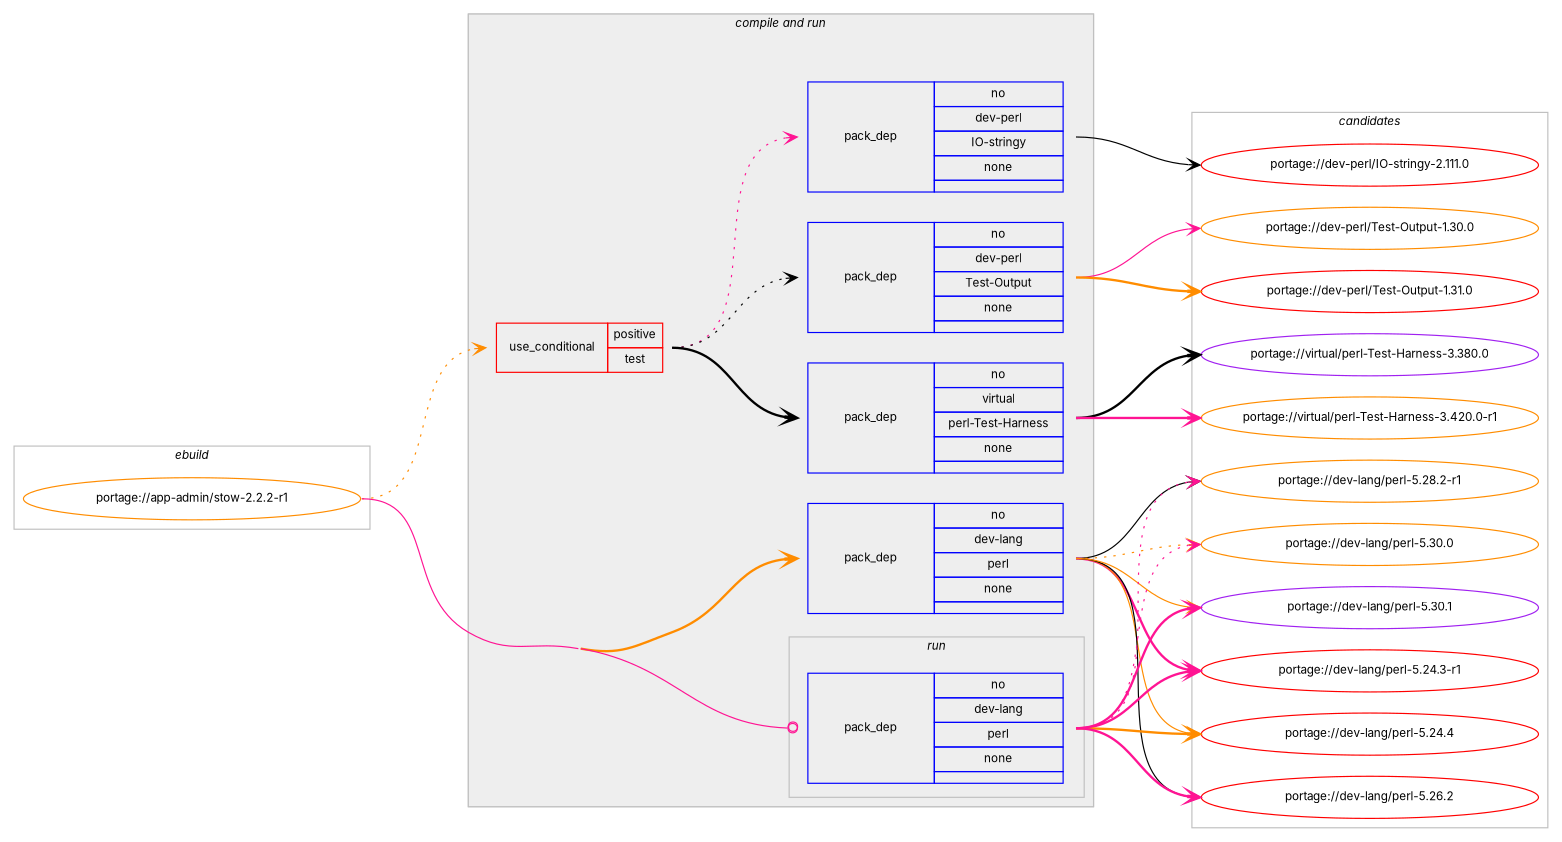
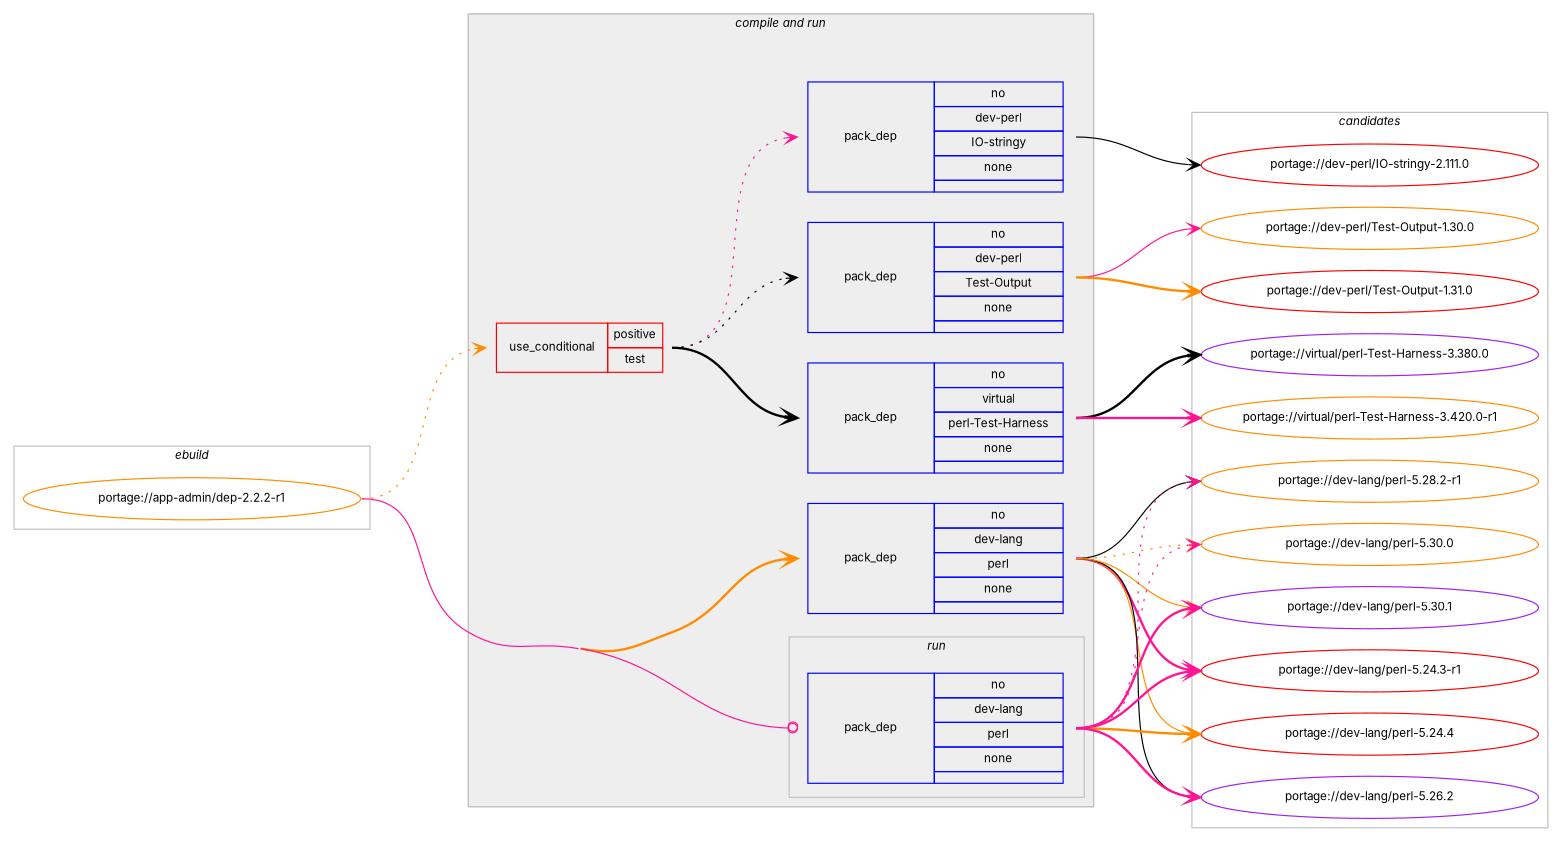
(192, 499) -> (192, 499)
(1370, 797) -> (1370, 797)
